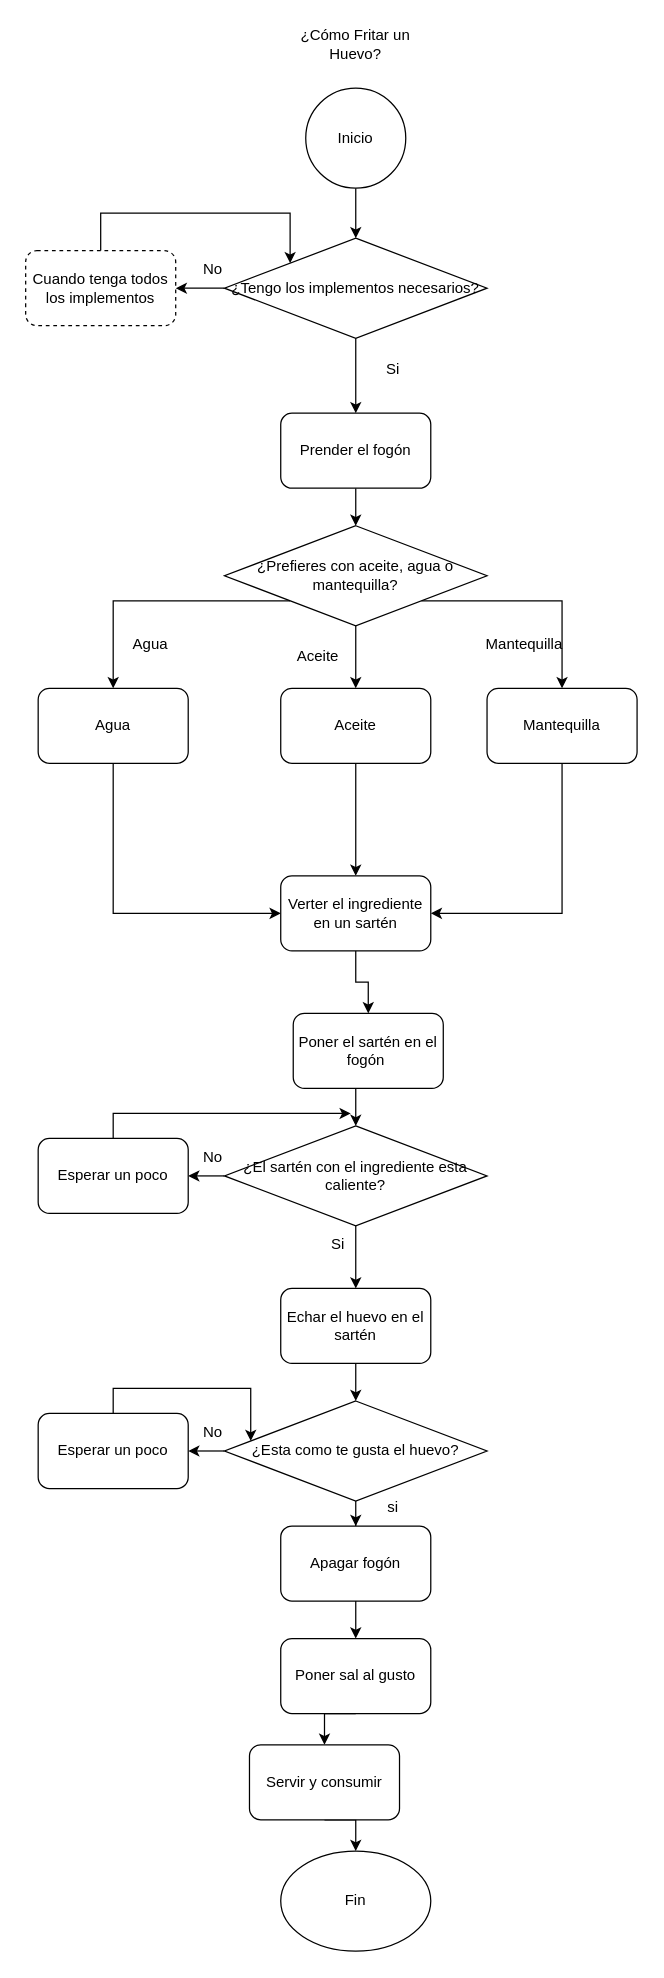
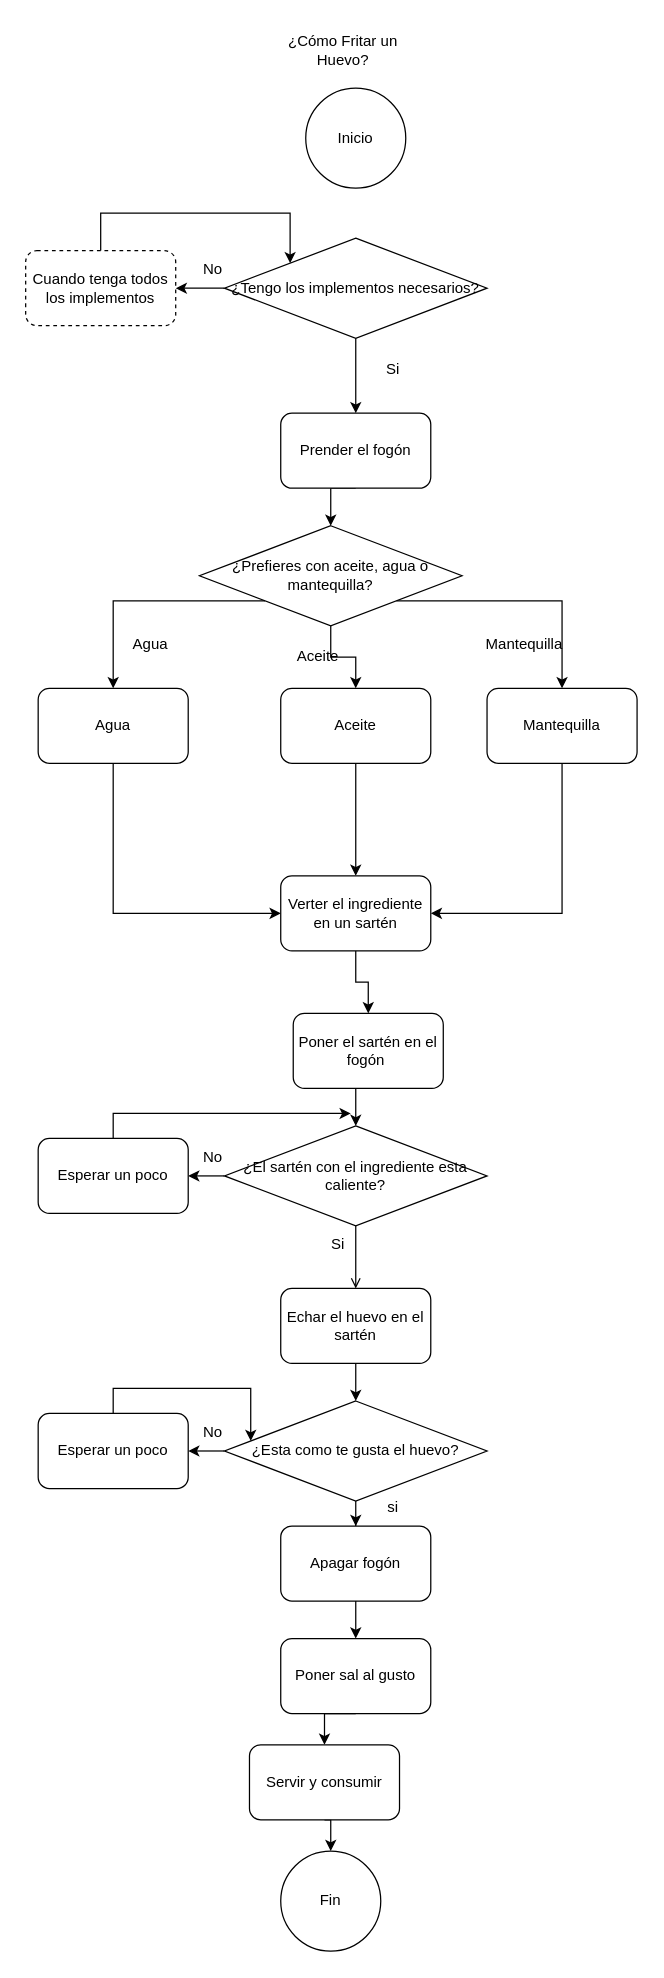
(356, 44) -> (343, 51)
(356, 209) -> none
(356, 576) -> (331, 576)
(356, 1278) -> (356, 1280)
(356, 1901) -> (331, 1901)
